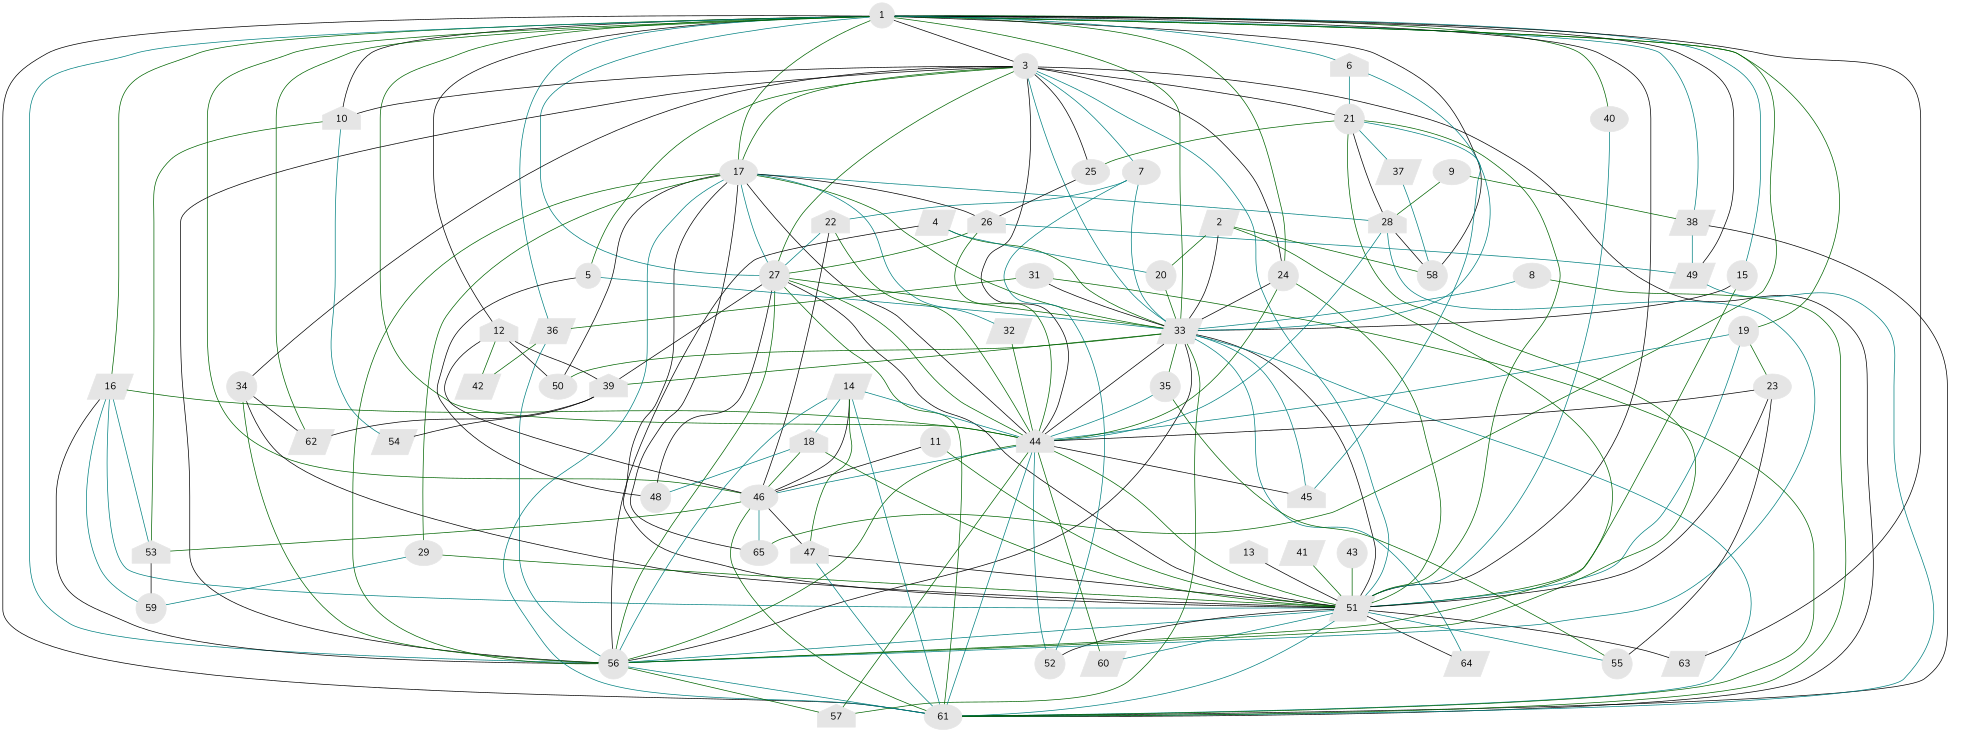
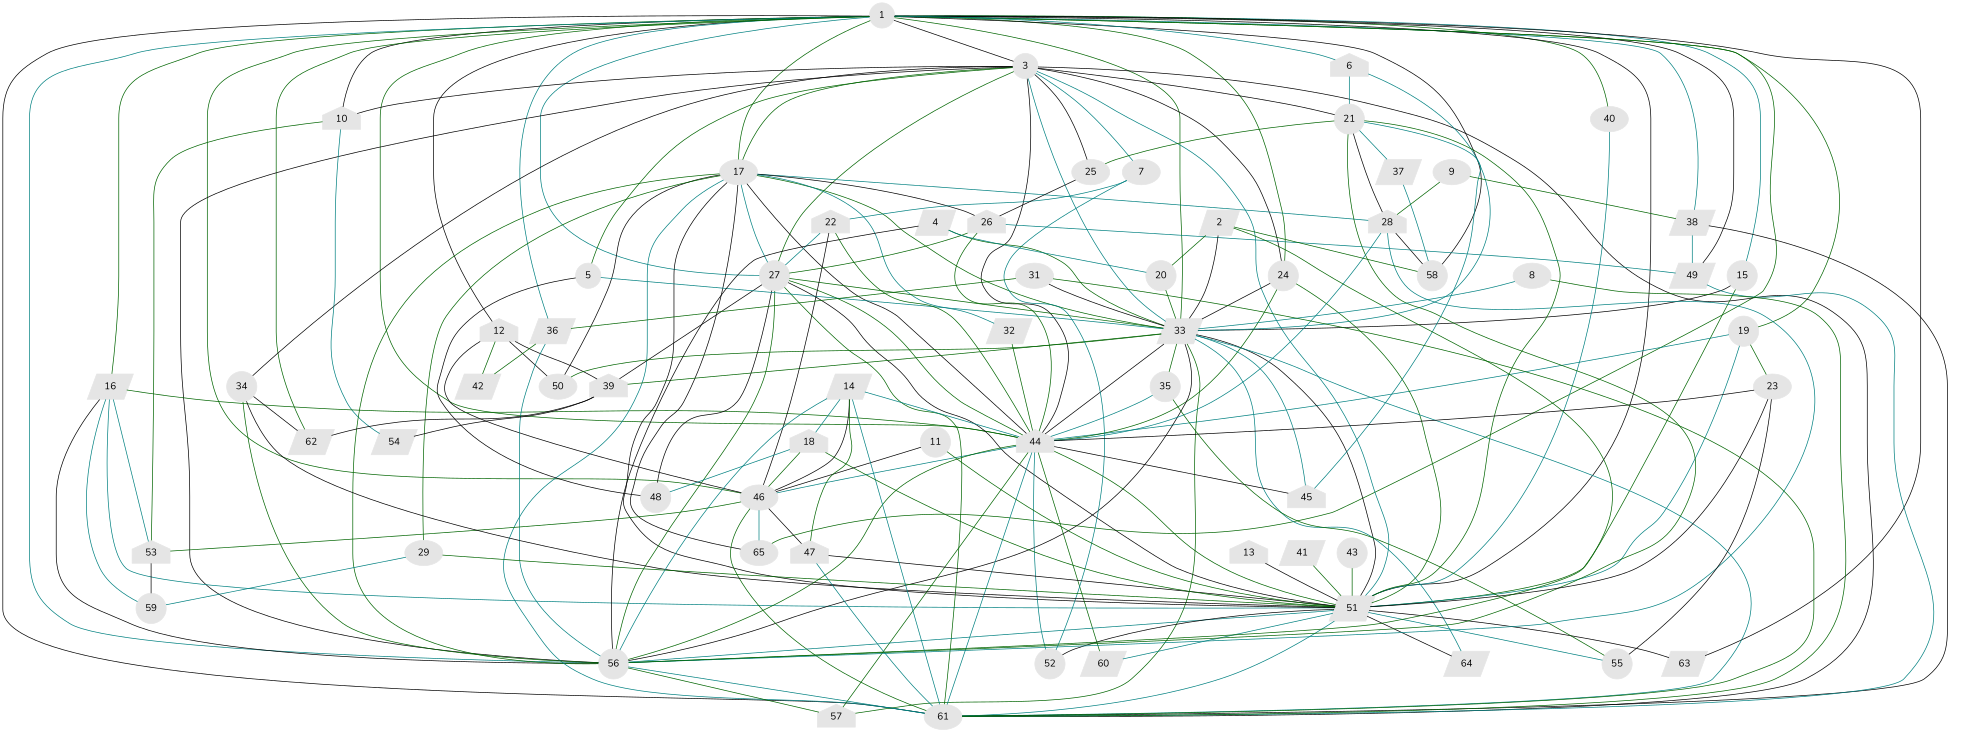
(1132, 258) -> none
